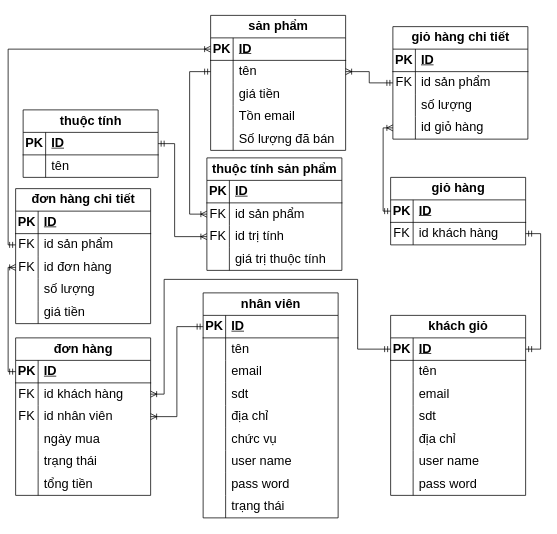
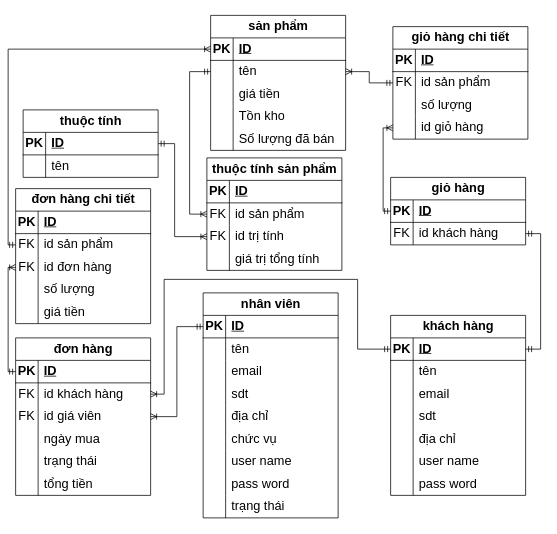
(266, 117) -> (262, 117)
(288, 259) -> (288, 259)
(458, 327) -> (458, 327)
(80, 417) -> (75, 417)
